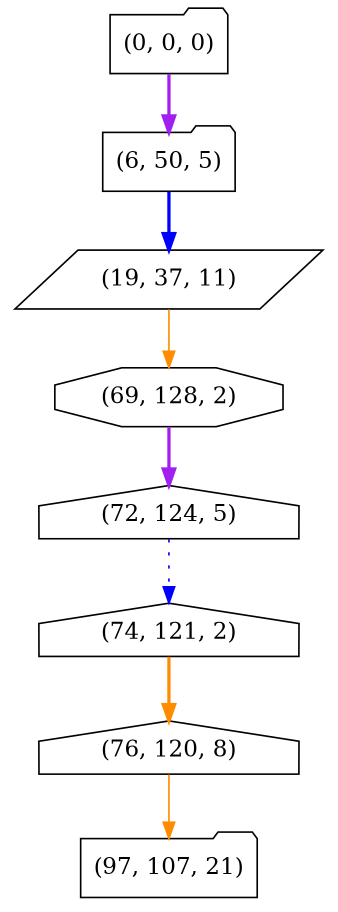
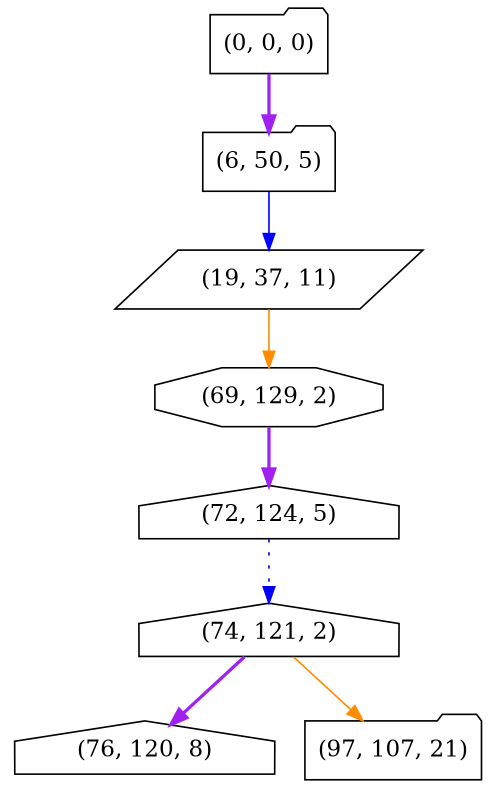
(169, 213) -> (269, 213)
(169, 397) -> (269, 397)
(169, 681) -> (214, 685)
(169, 798) -> (322, 683)
